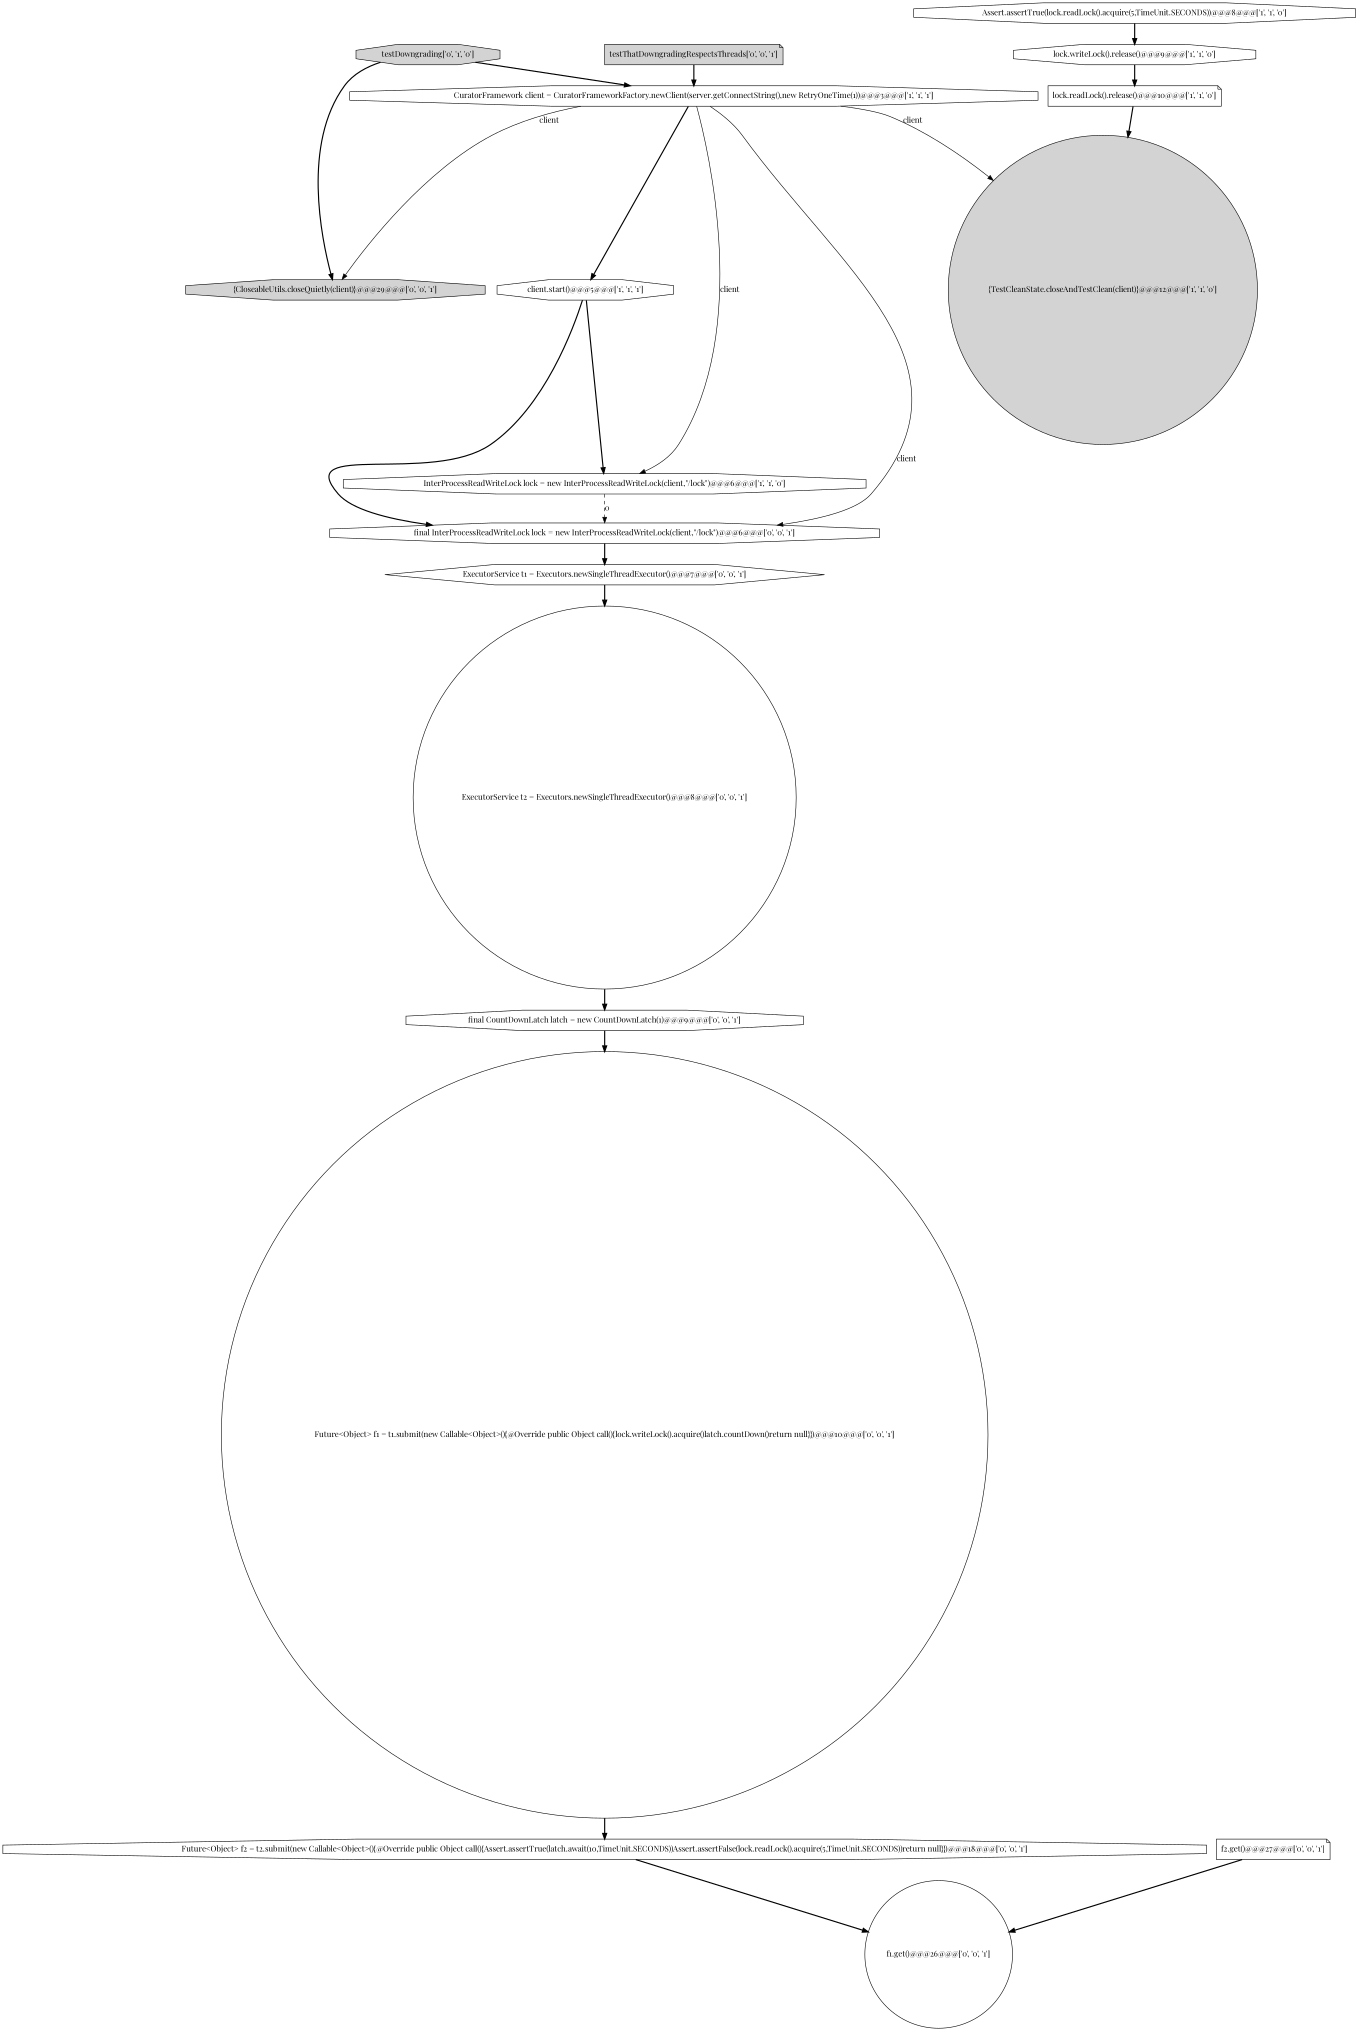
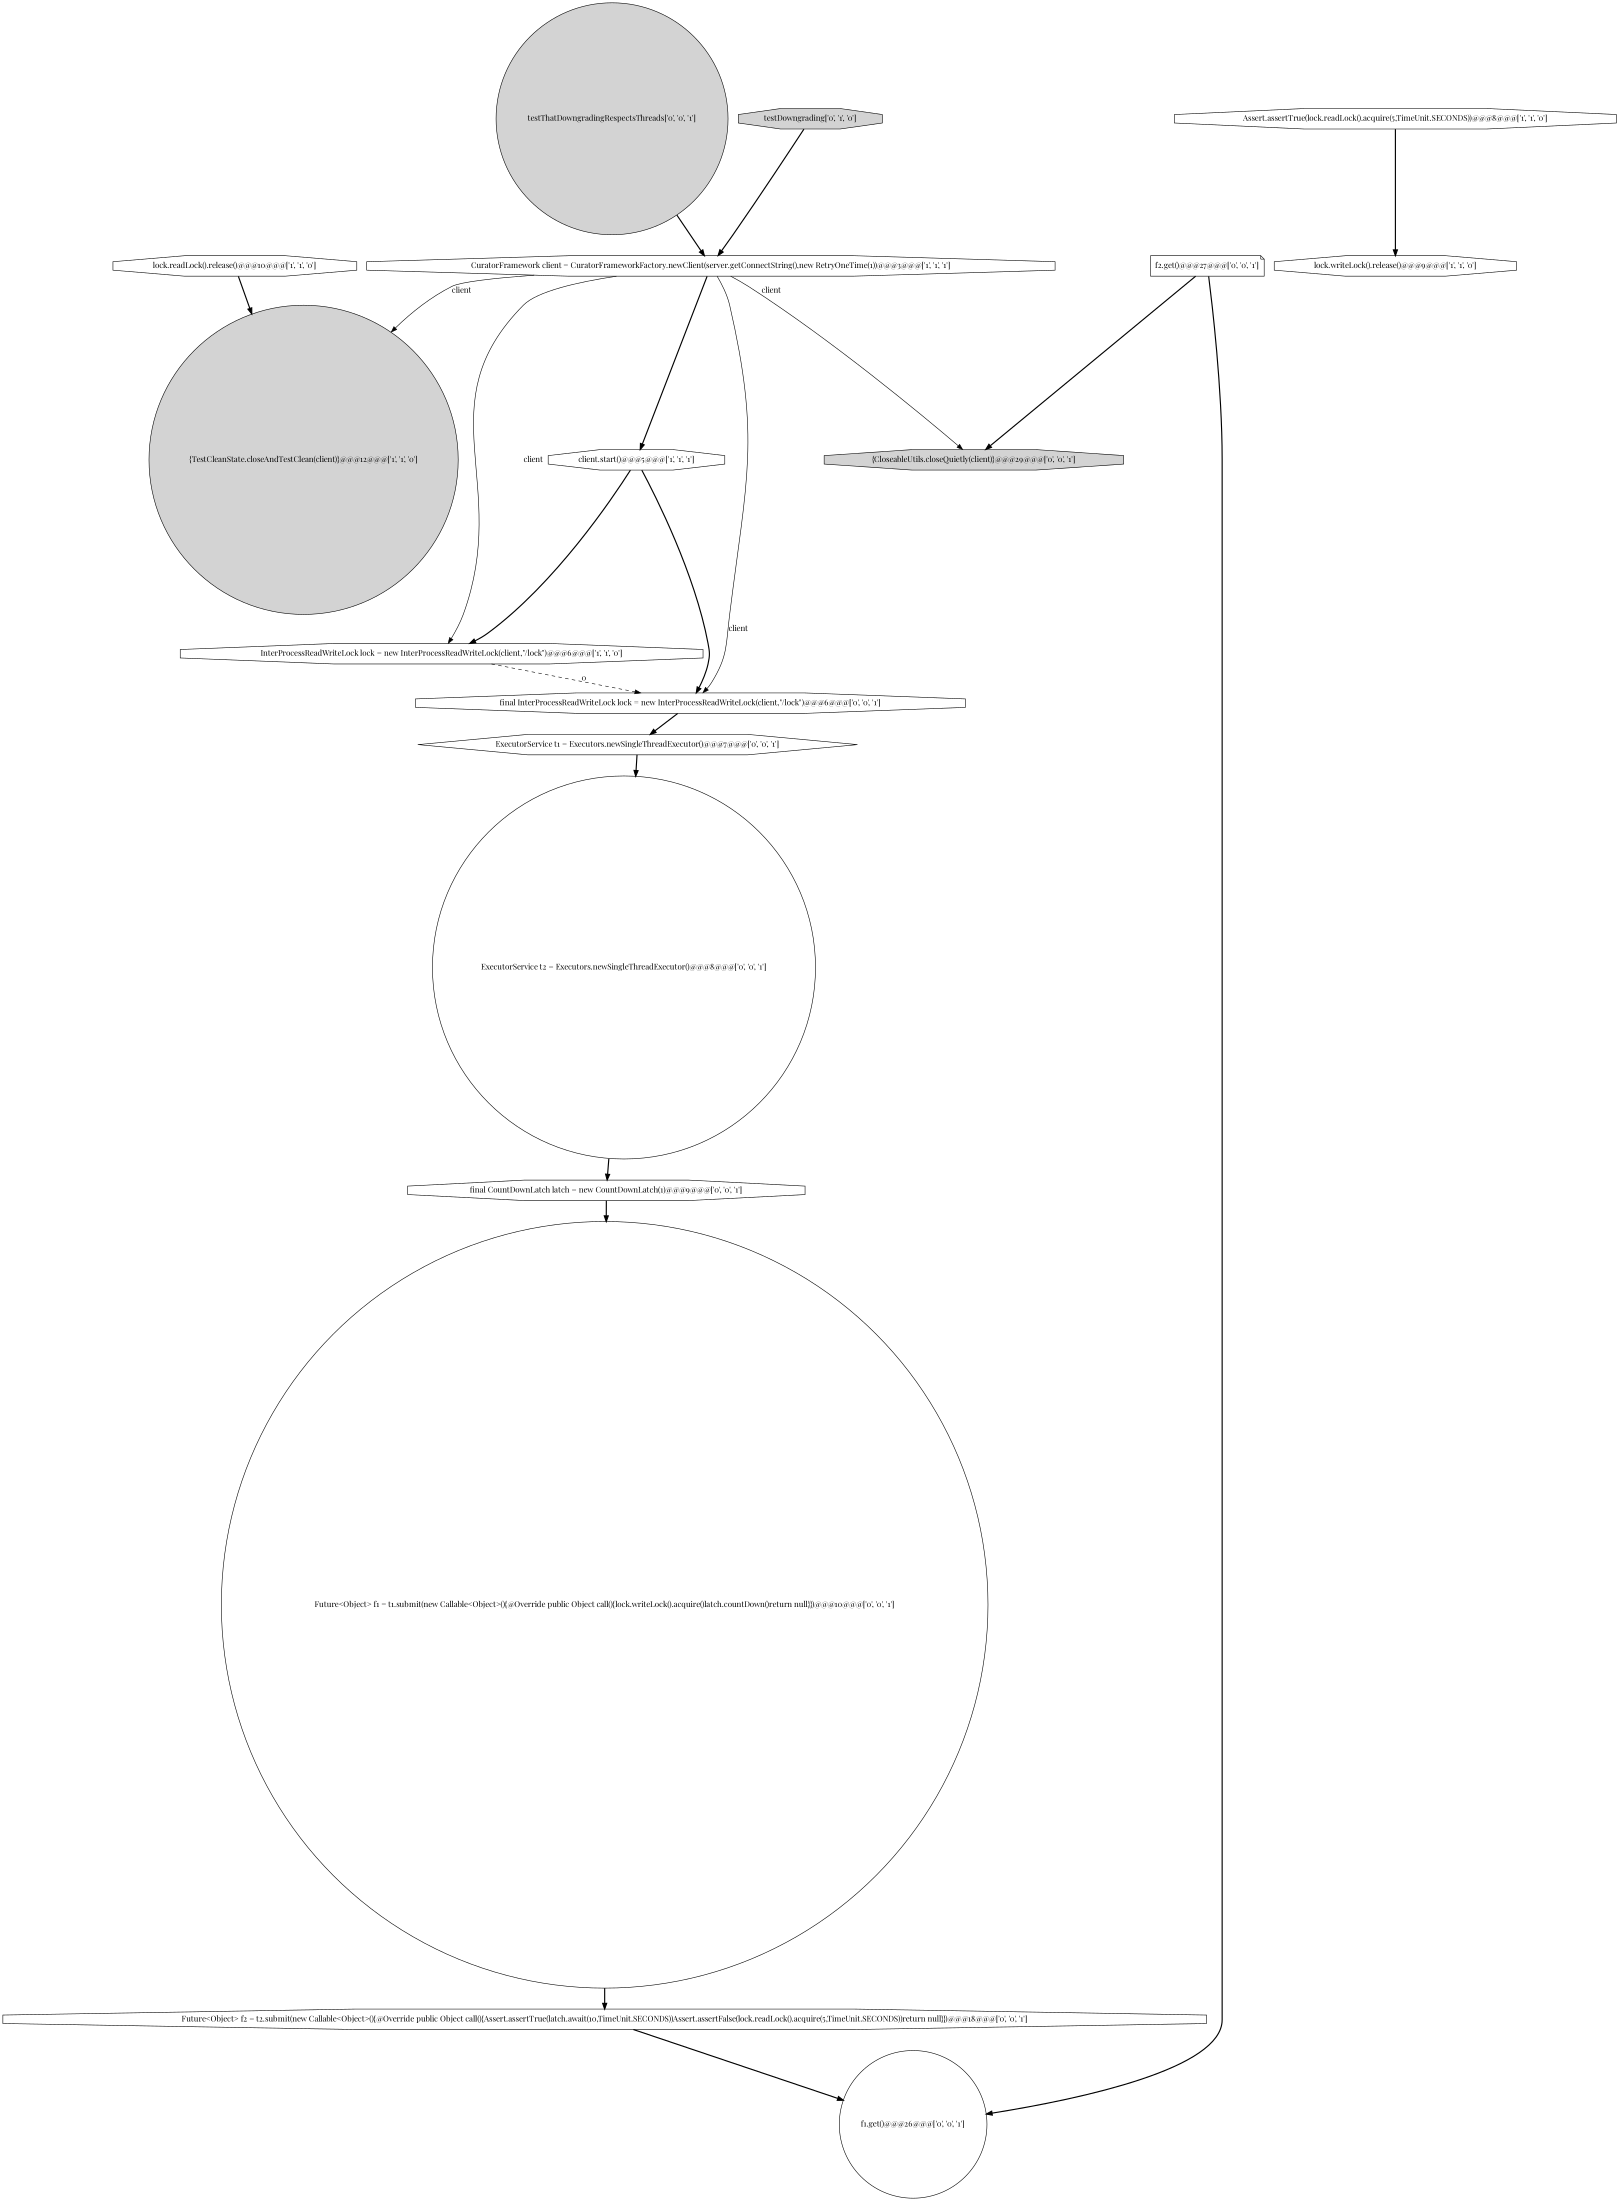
(694, 55) -> (612, 119)
(1135, 72) -> none
(1135, 96) -> (235, 266)
(320, 156) -> (1093, 361)
